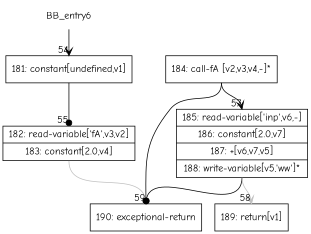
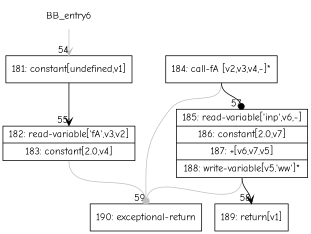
(69, 39) -> (69, 39)
(229, 95) -> (229, 95)
(69, 101) -> (69, 101)
(161, 122) -> (161, 122)
(245, 188) -> (245, 188)
(197, 191) -> (197, 191)
